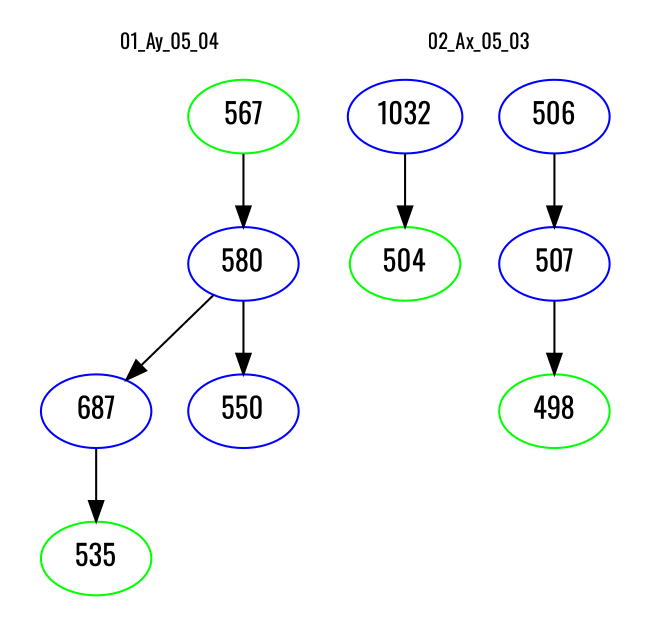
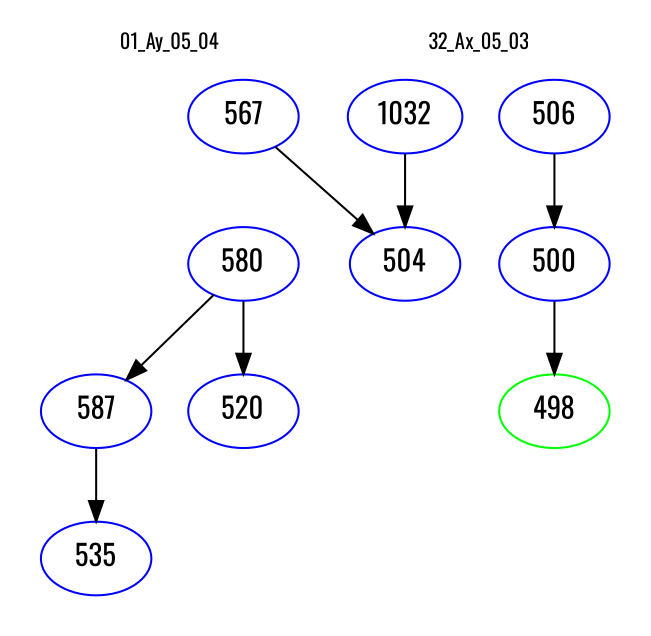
(479, 44) -> (479, 44)
(243, 117) -> (243, 117)
(243, 180) -> (302, 171)
(405, 264) -> (405, 264)
(554, 264) -> (554, 264)
(96, 411) -> (96, 411)
(243, 411) -> (243, 411)
(96, 559) -> (96, 559)
